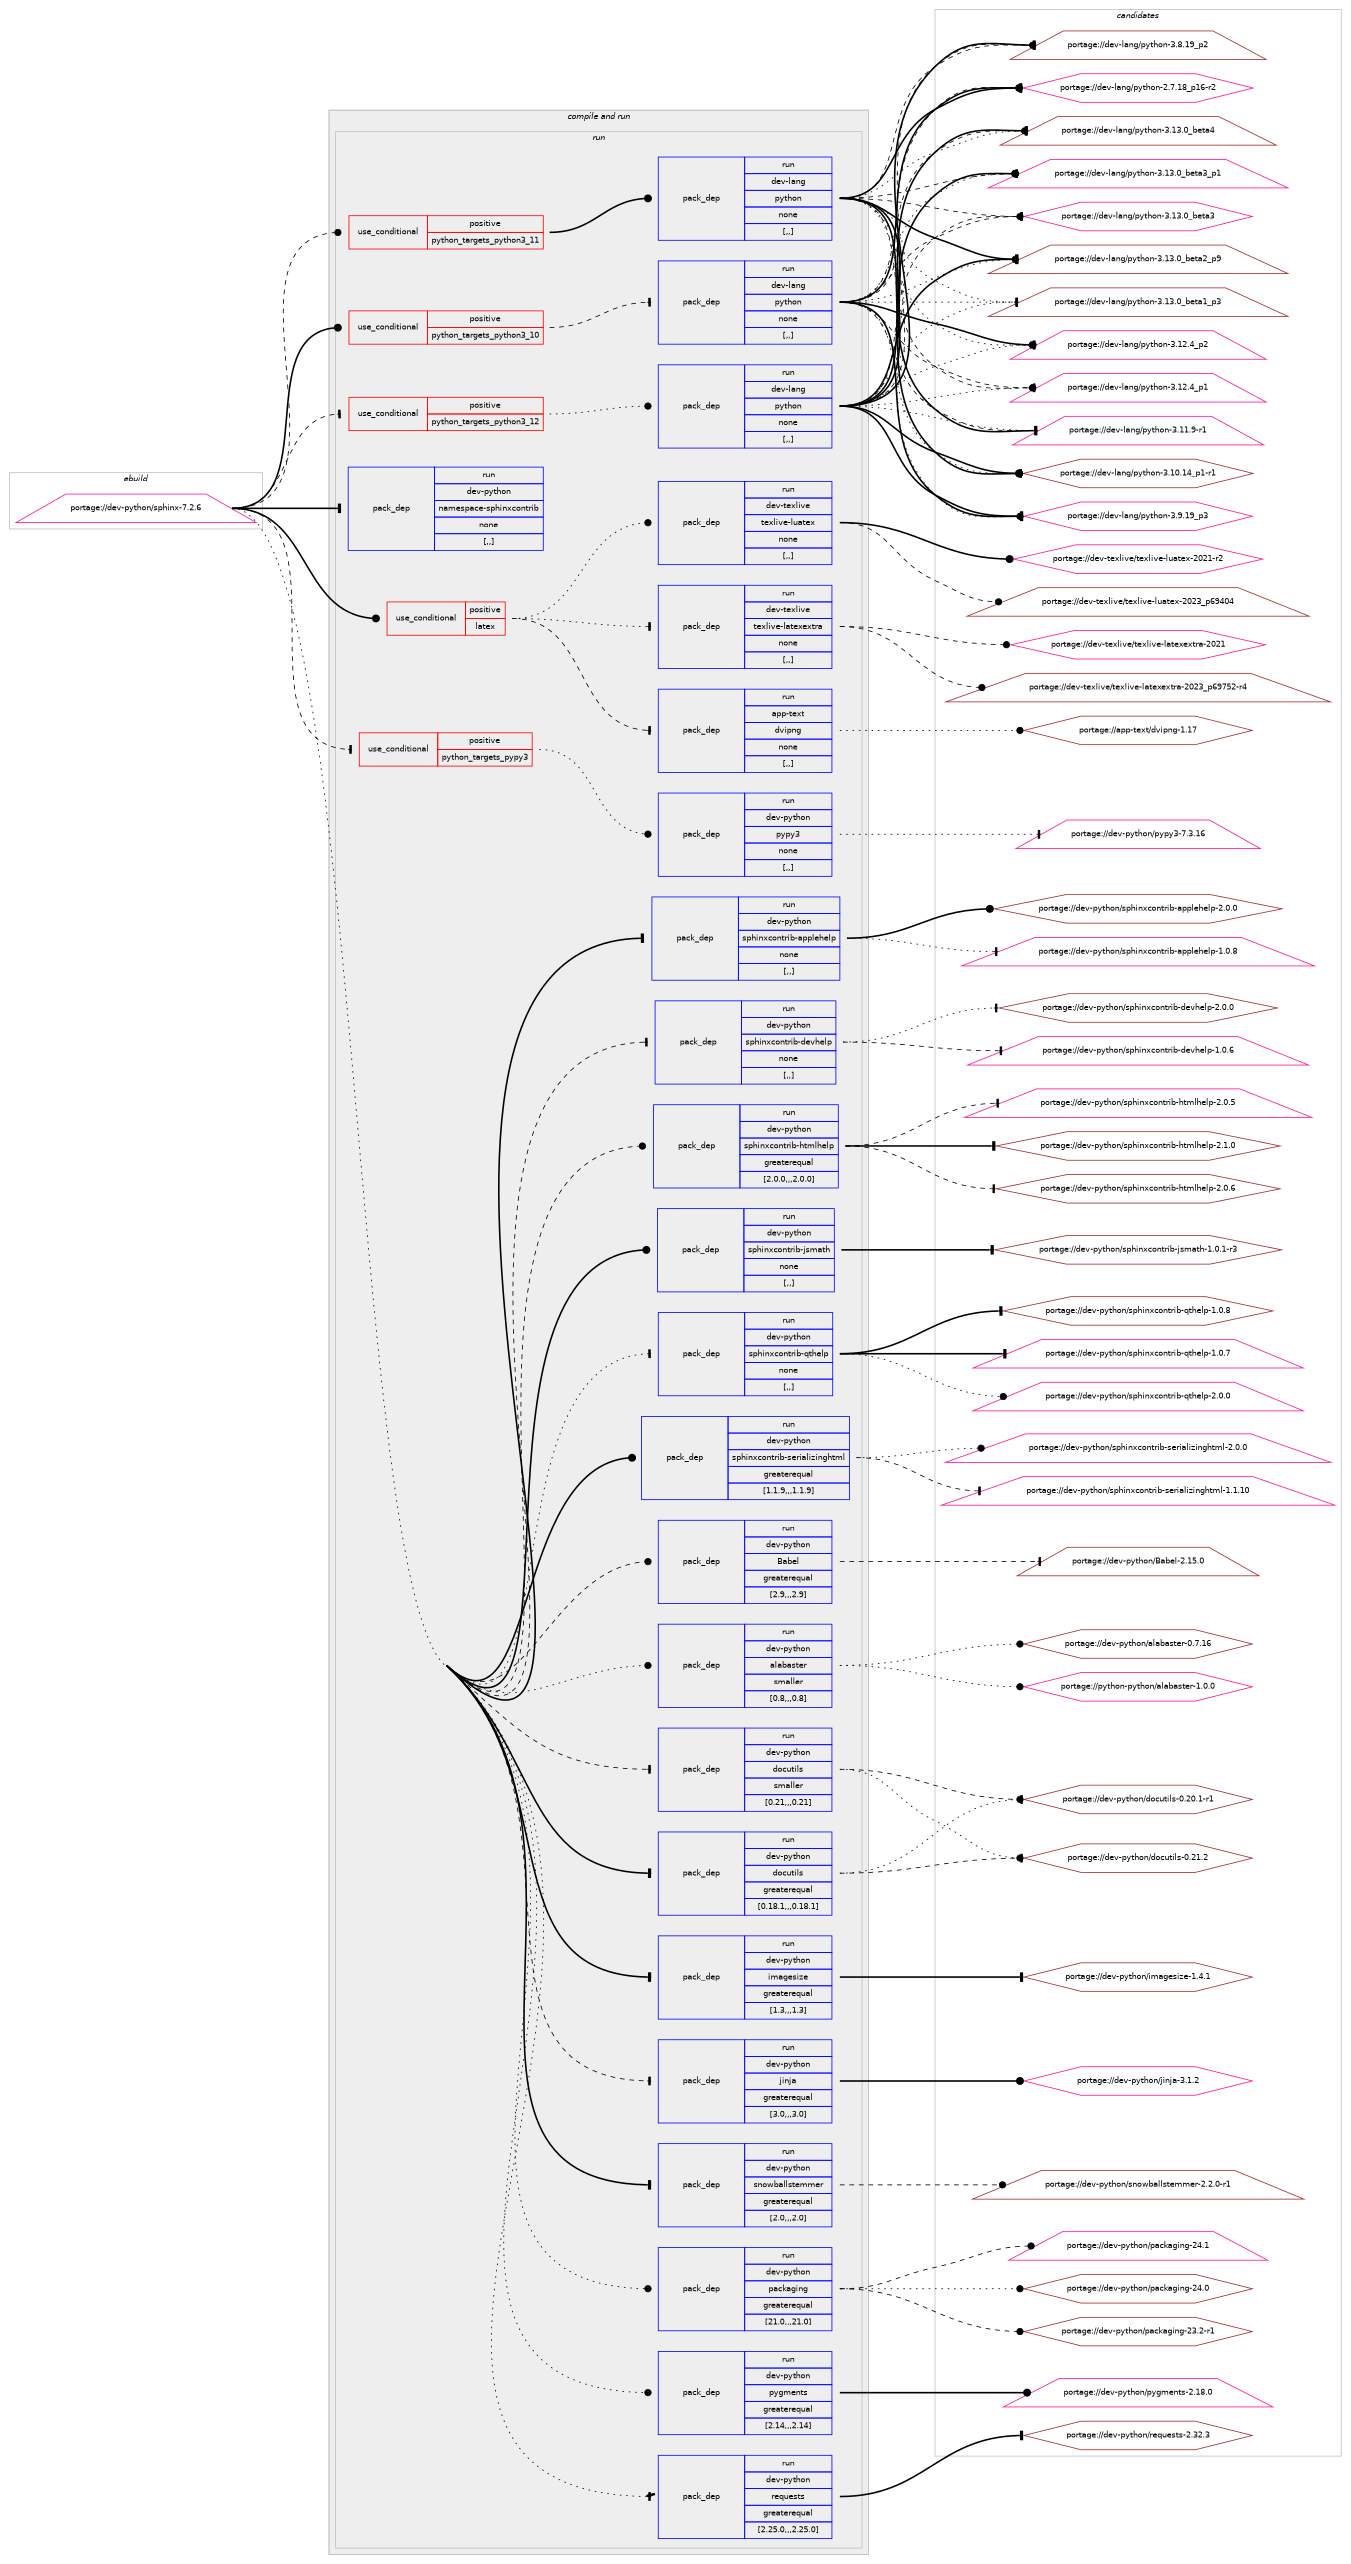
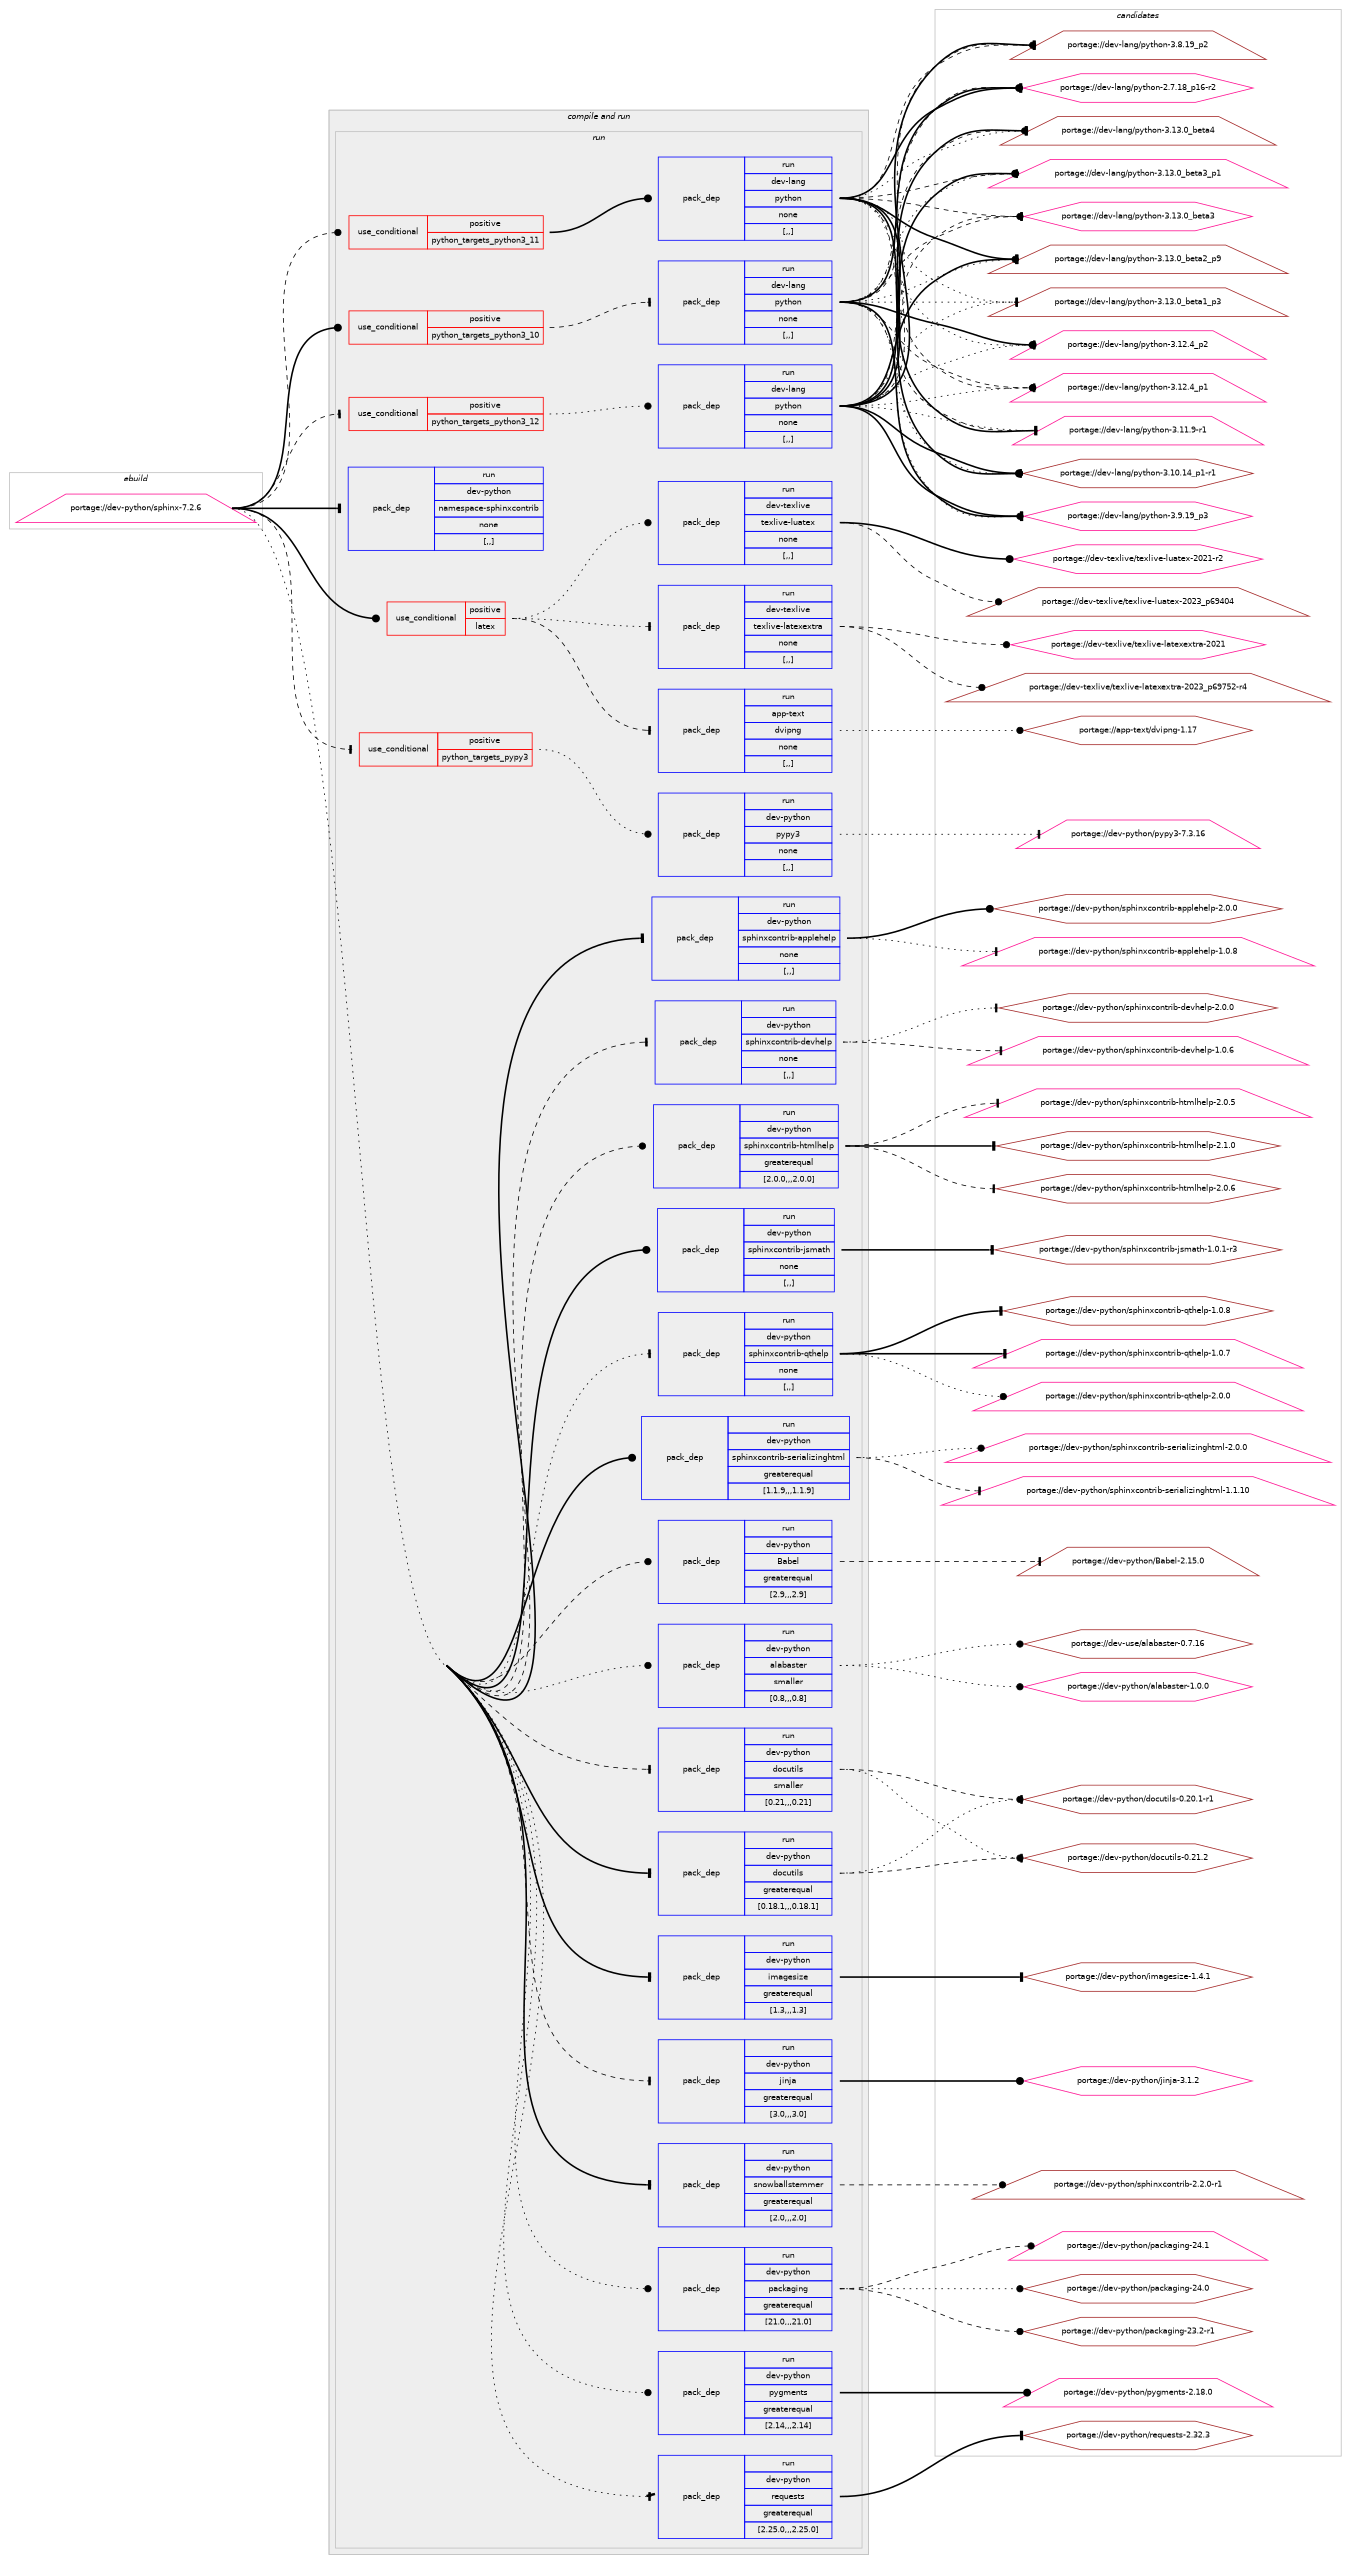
(1138, 1644) -> (1138, 1644)
(1138, 1687) -> (1138, 1687)
(1138, 2185) -> (1138, 2185)
